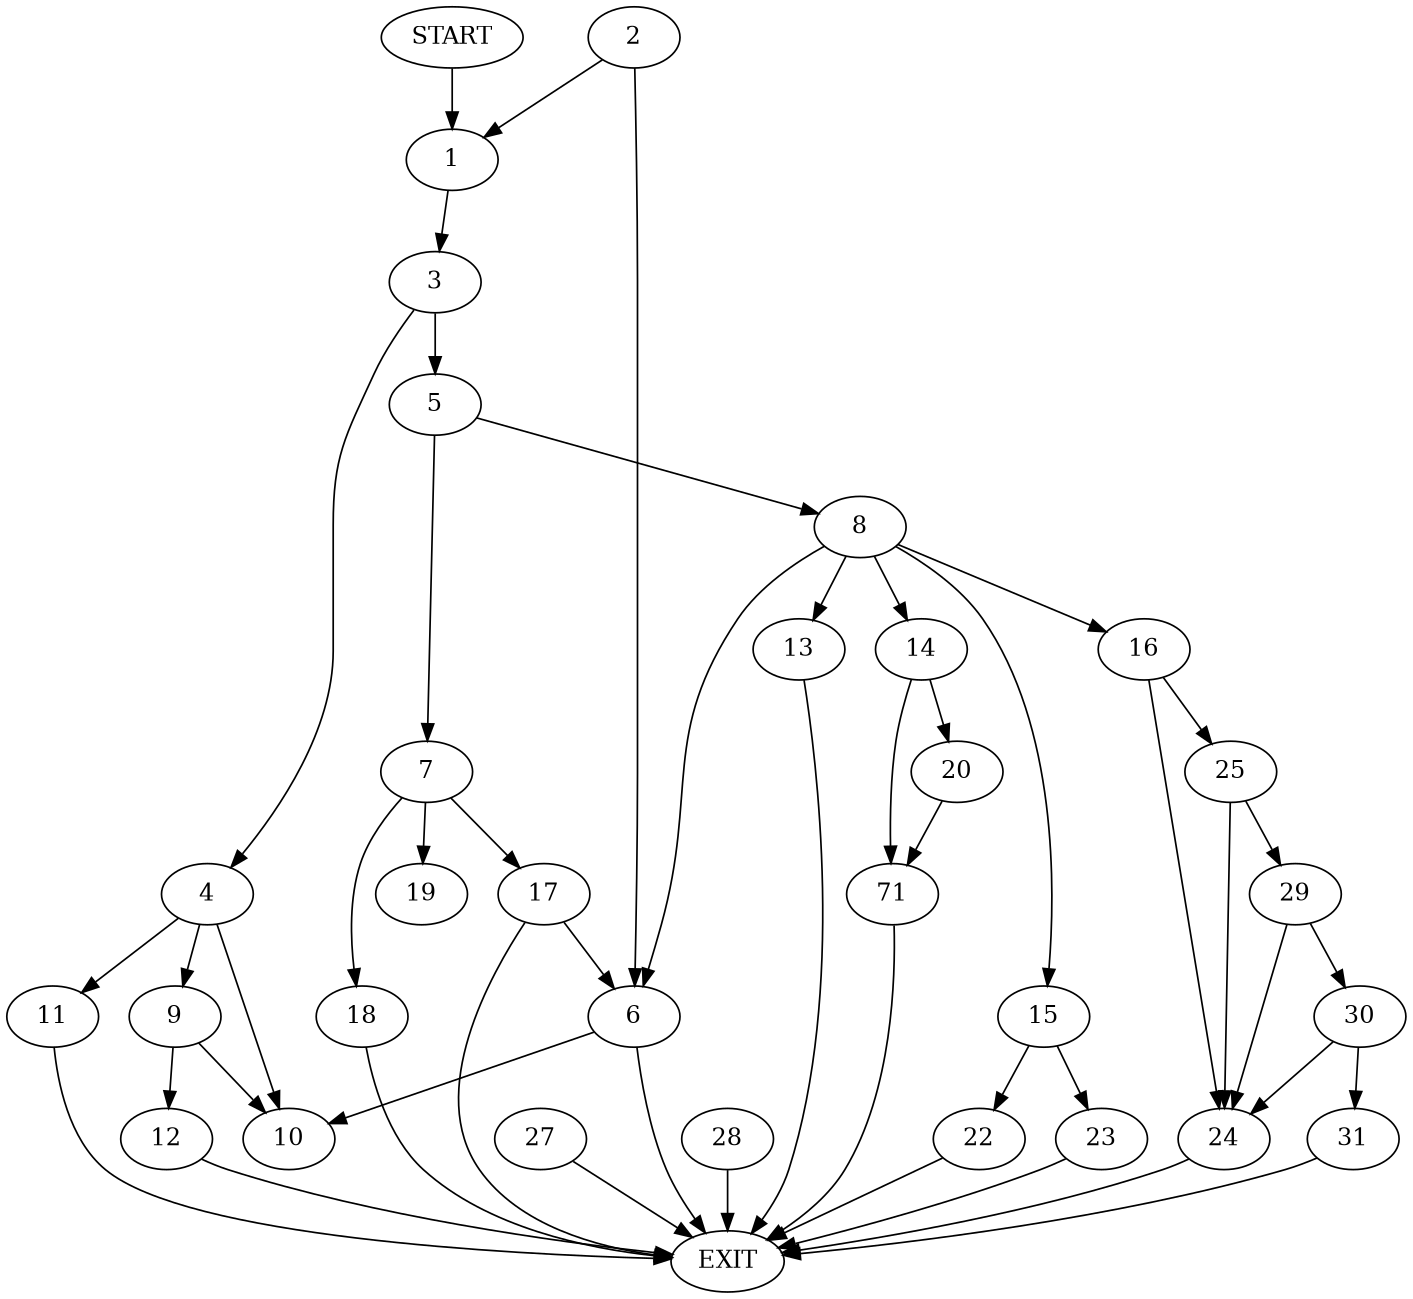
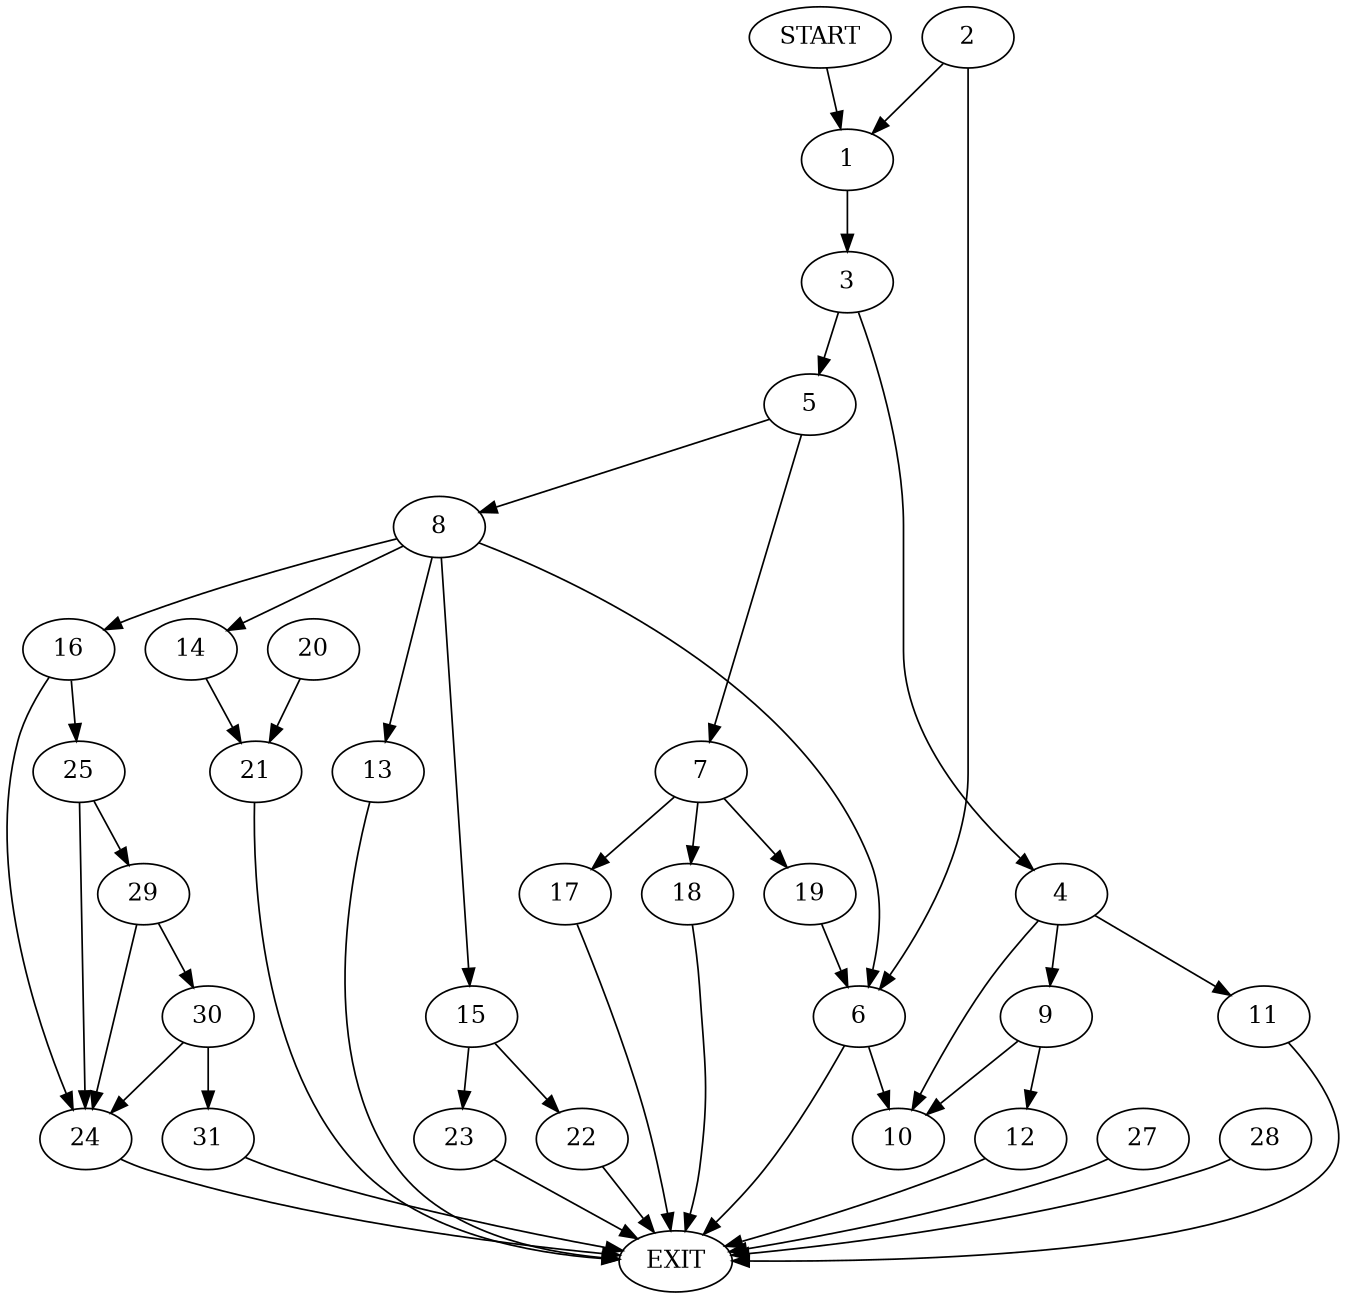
(937, 703) -> none
(893, 894) -> (256, 772)
(584, 949) -> (831, 947)
